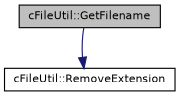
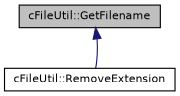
(82, 42) -> (97, 54)
